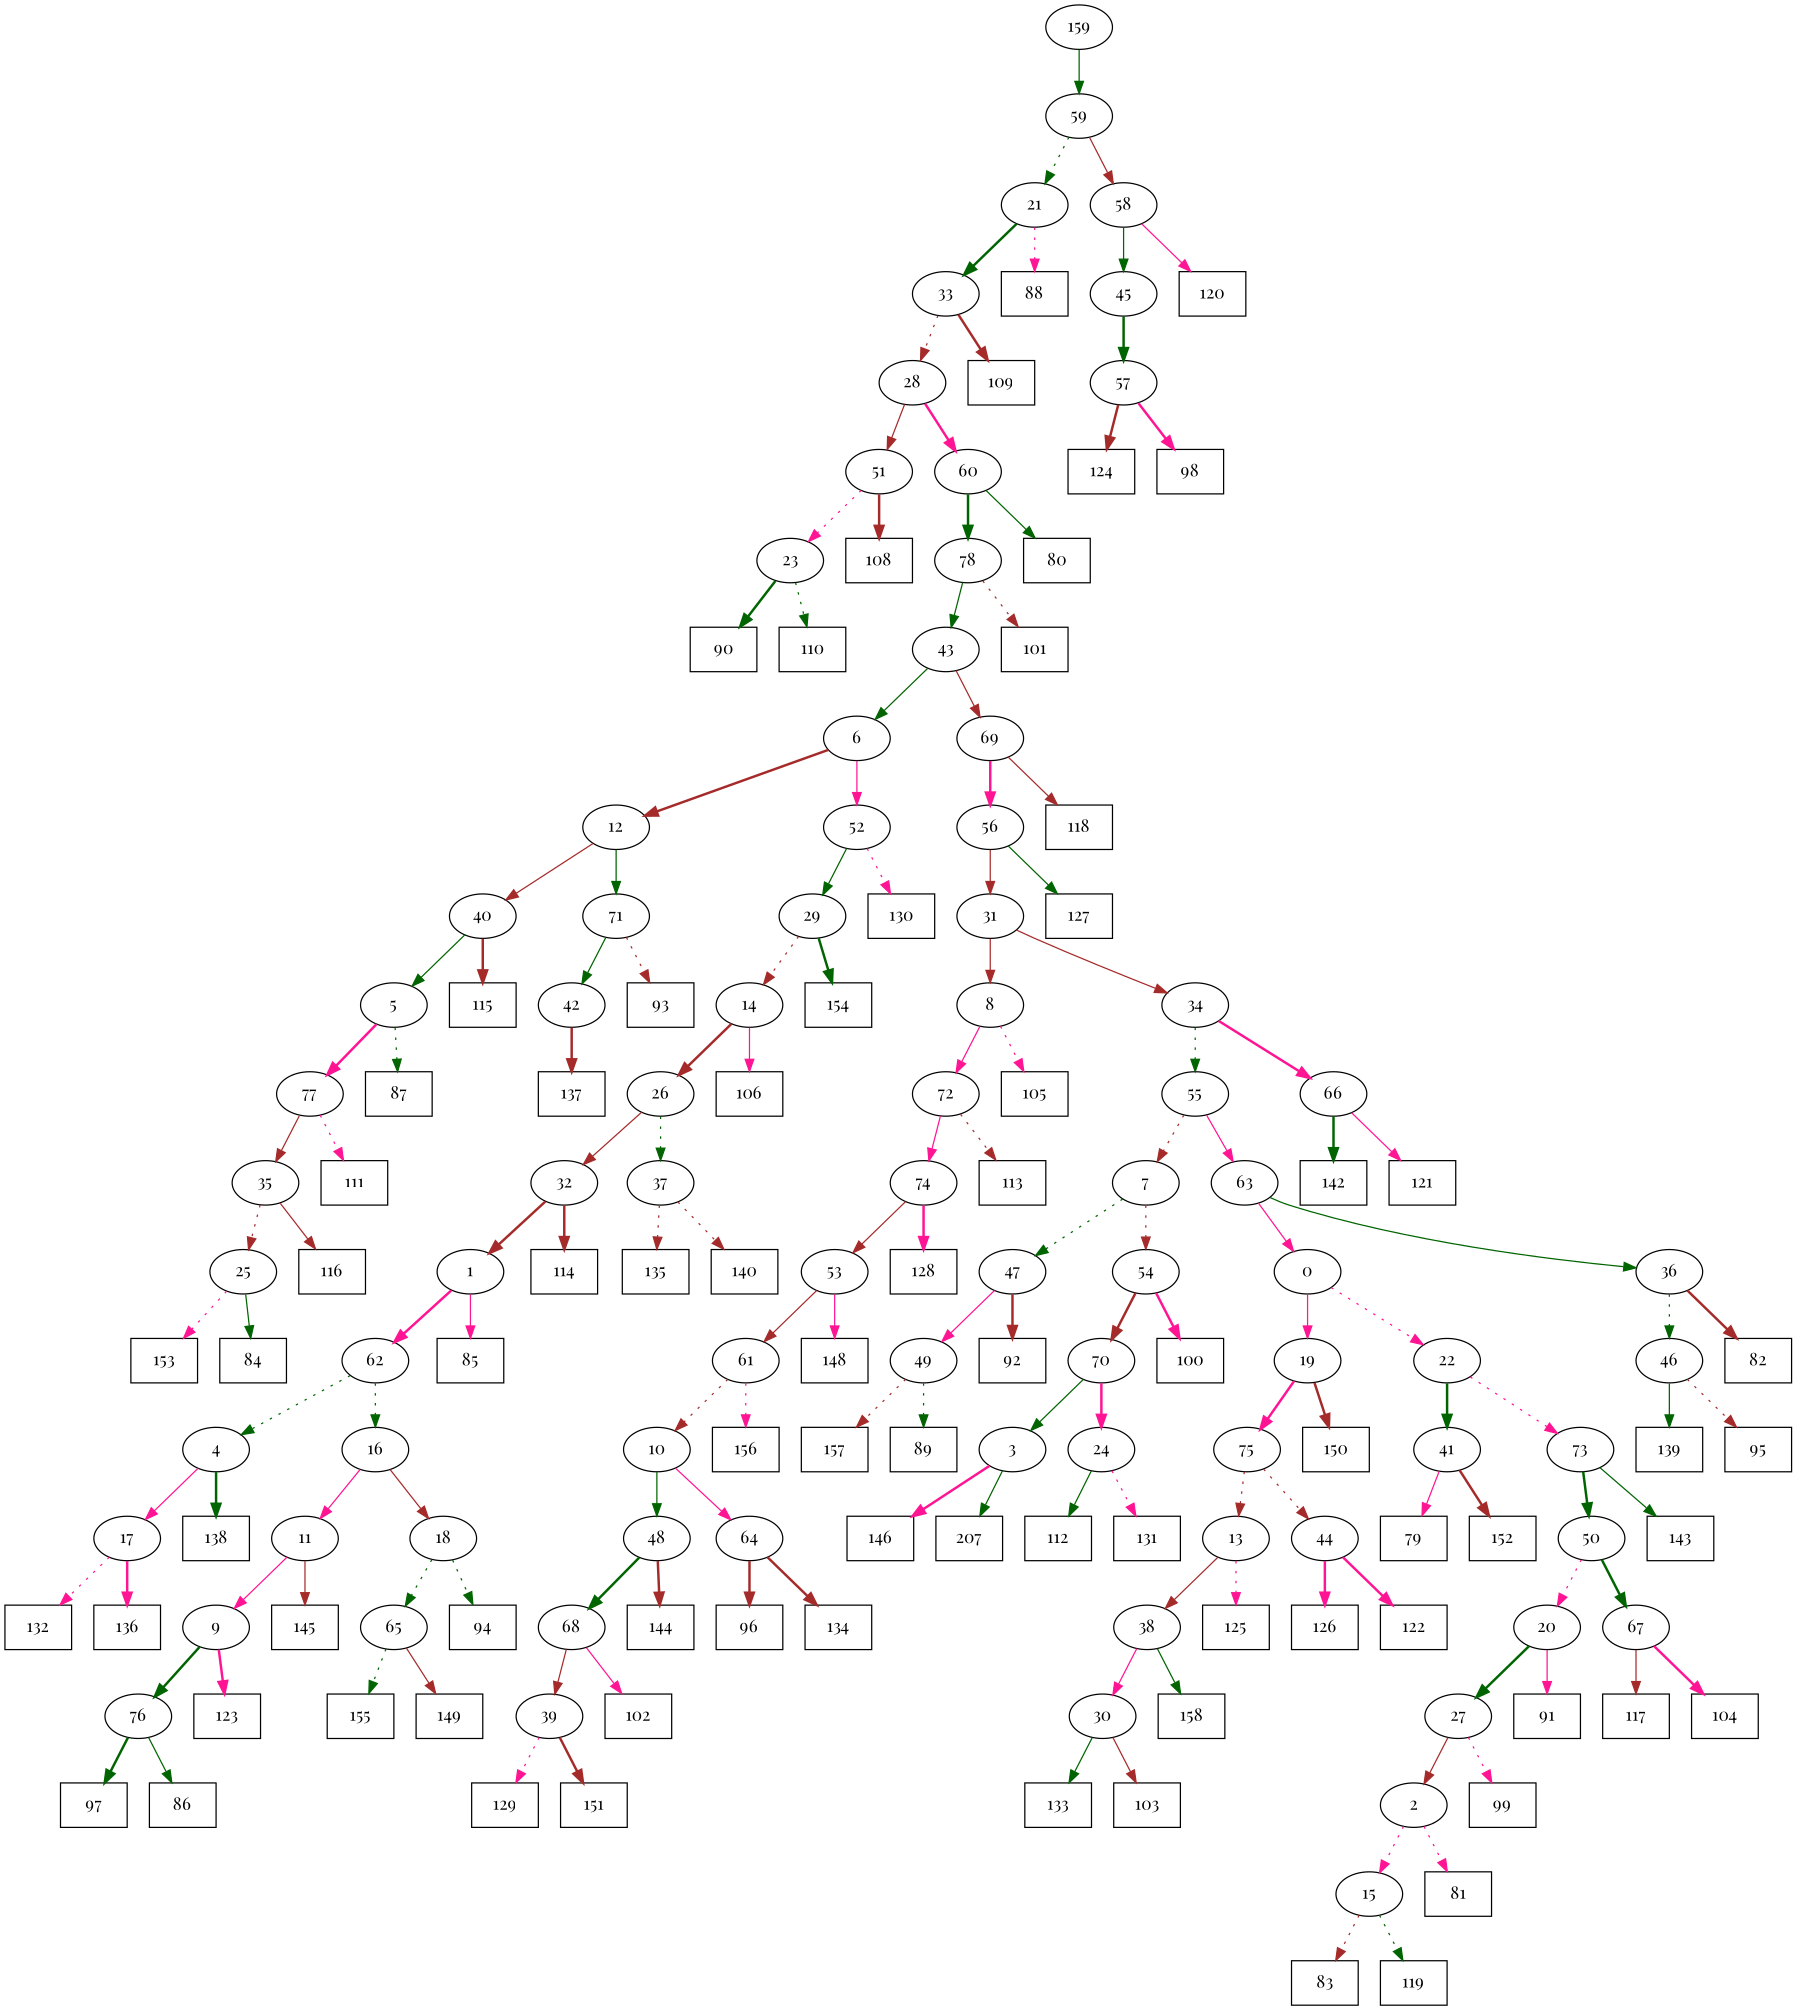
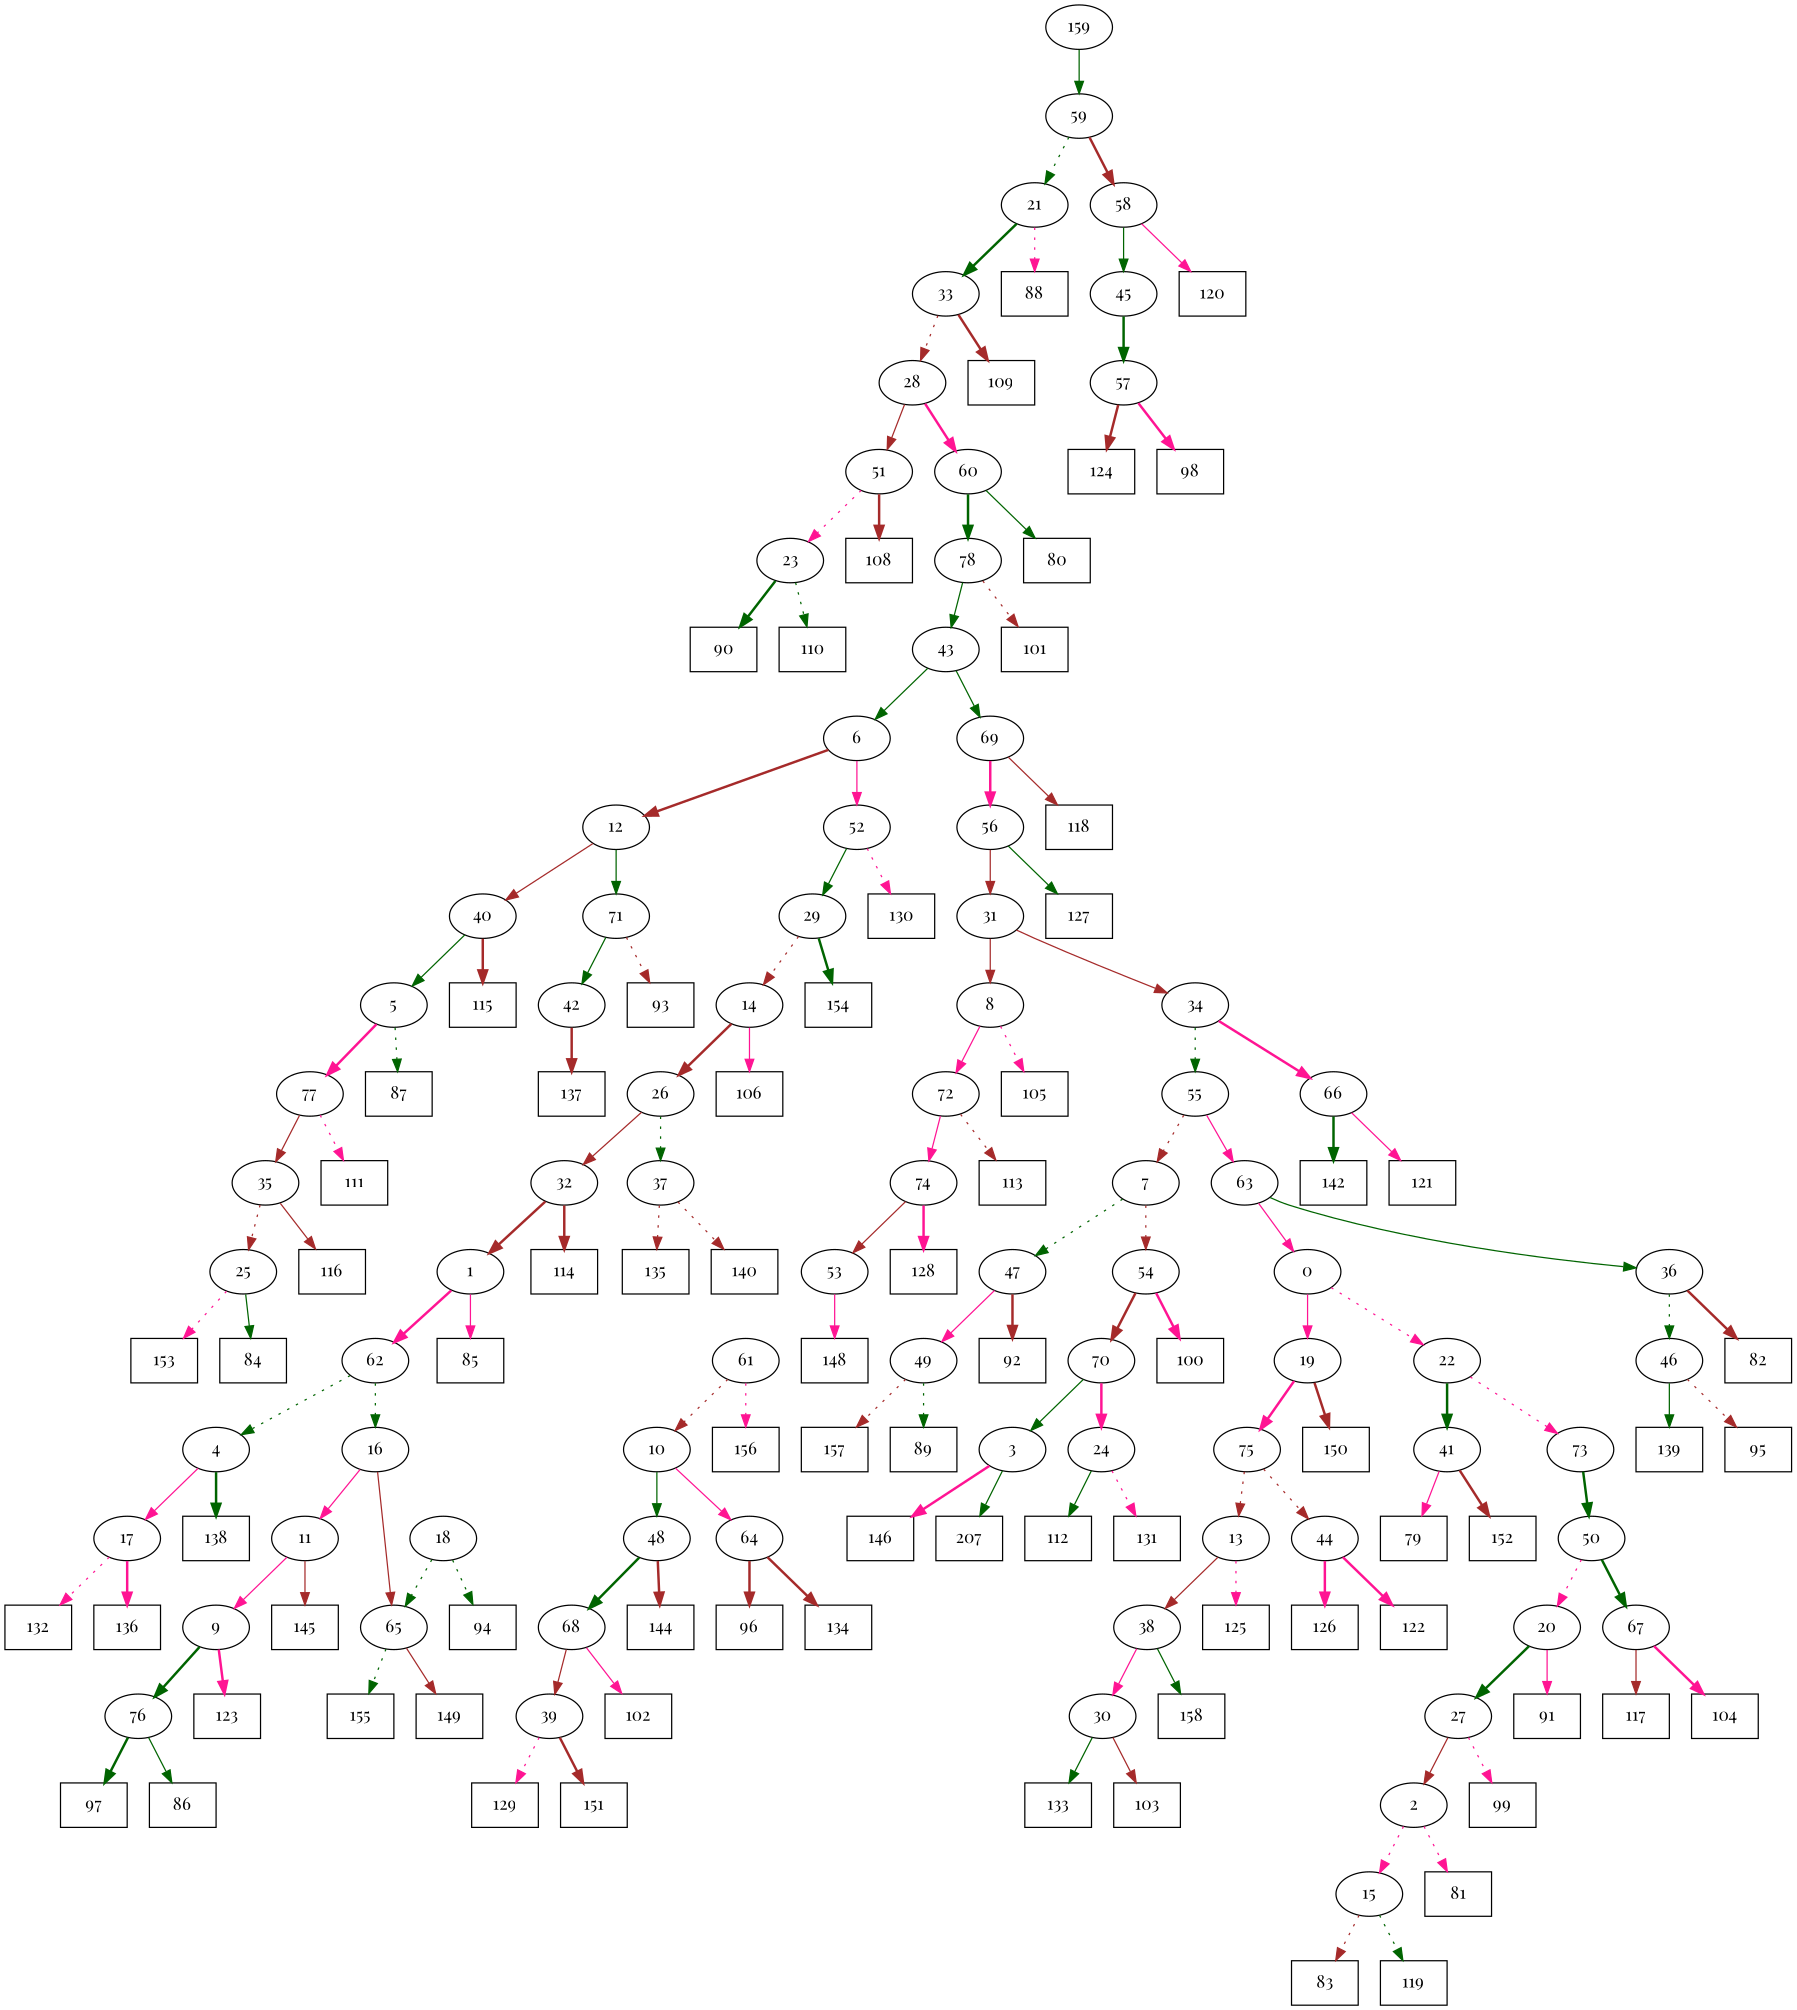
(1099, 155) -> (1099, 155)
(965, 688) -> (965, 688)
(795, 1312) -> none
(405, 1489) -> (384, 1532)
(1680, 1538) -> none
